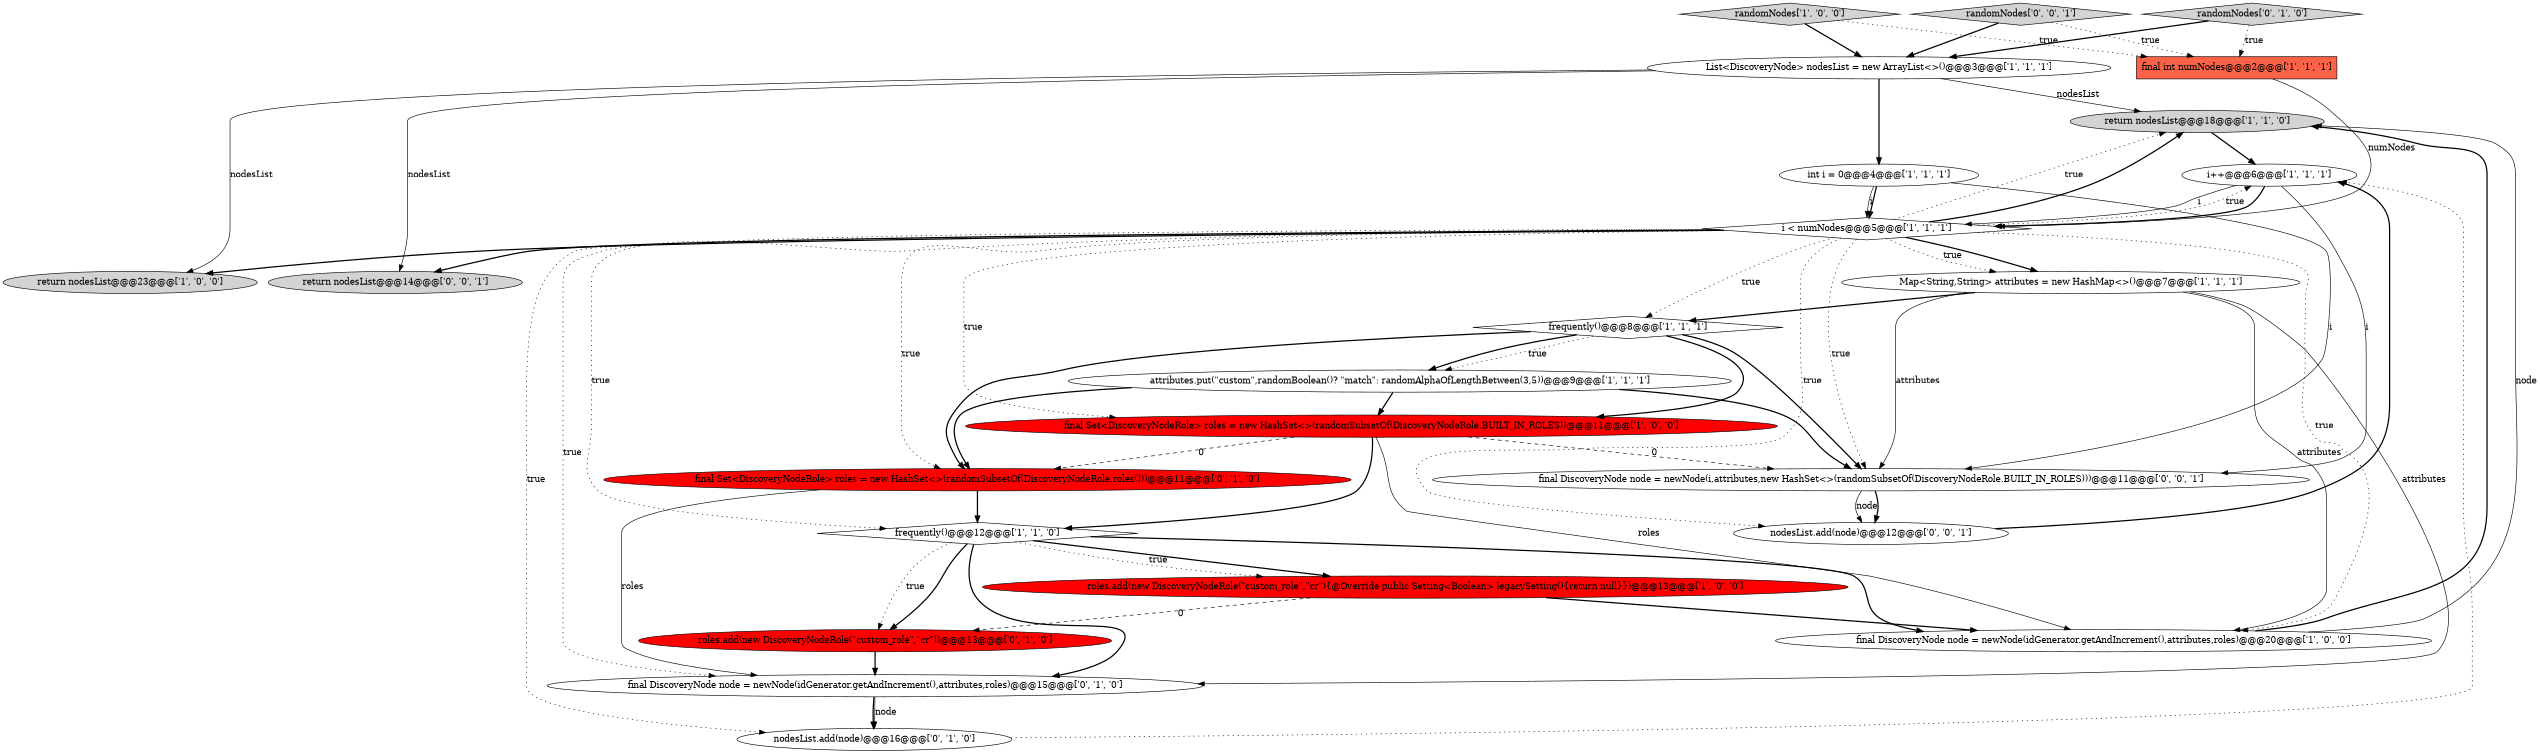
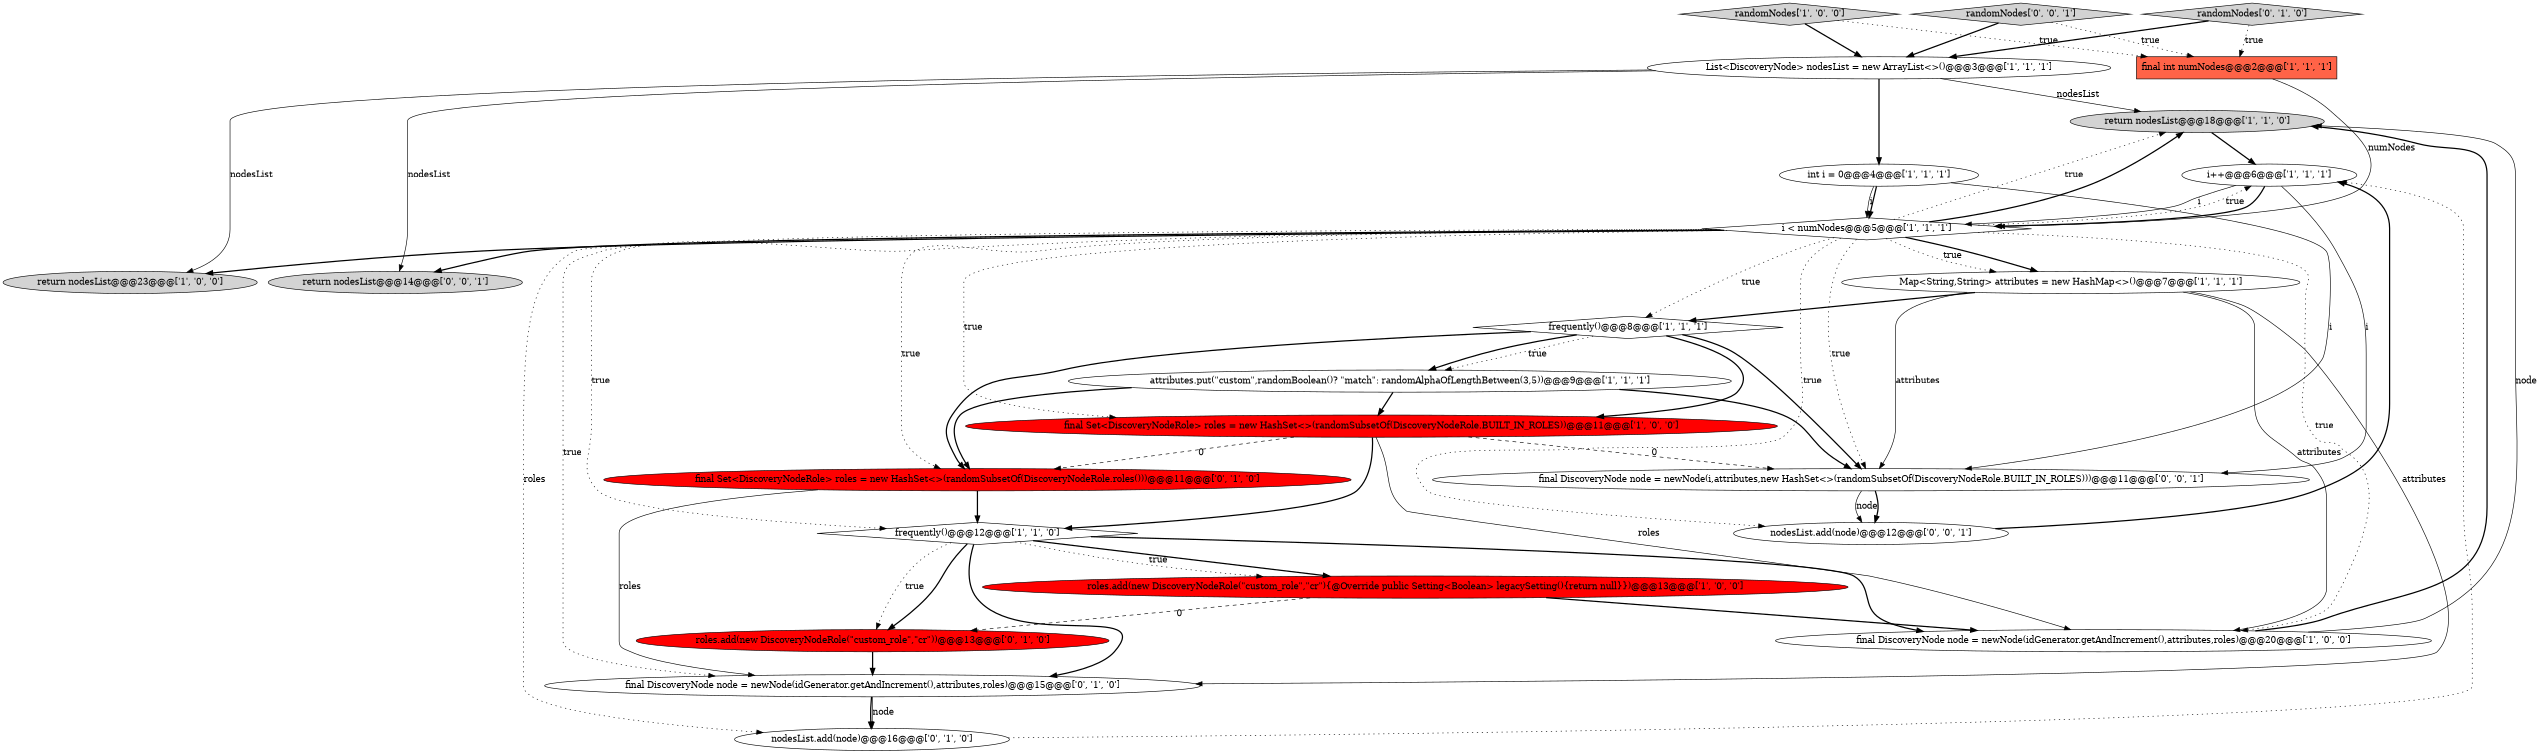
(536, 480) -> (535, 480)
